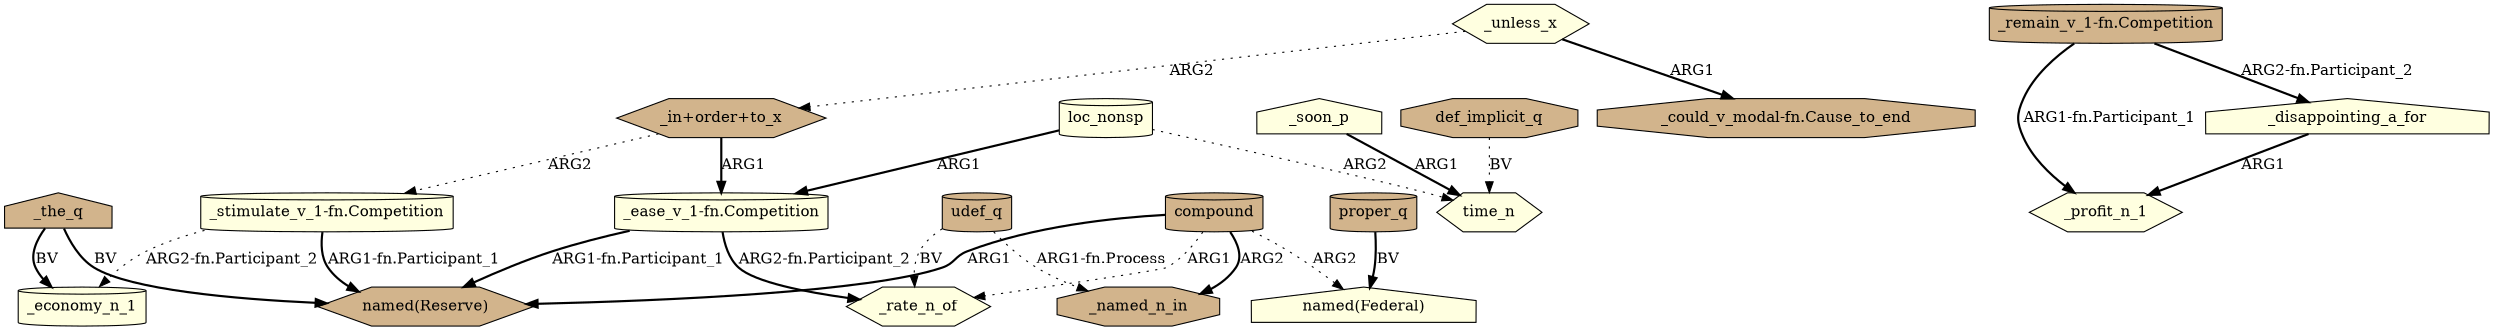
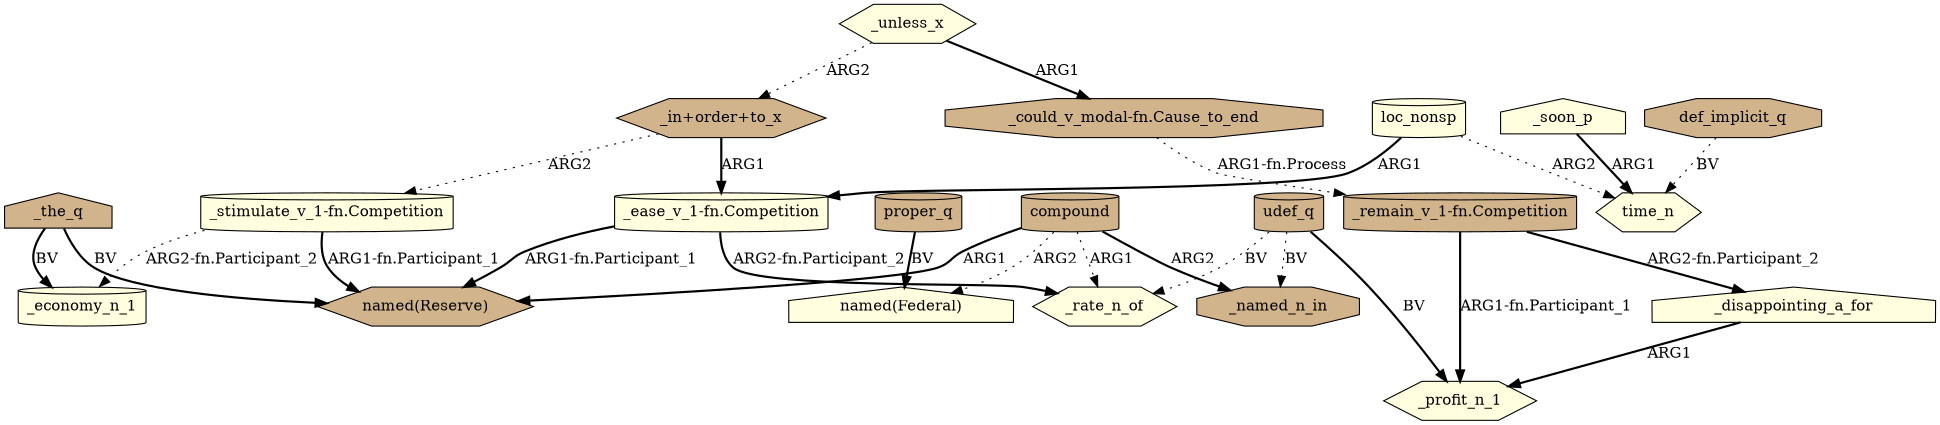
none -> (1236, 177)
(1102, 259) -> (1296, 259)
none -> (1379, 298)
